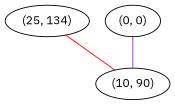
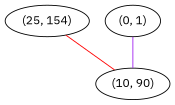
(47, 21) -> (47, 21)
(133, 21) -> (133, 21)
